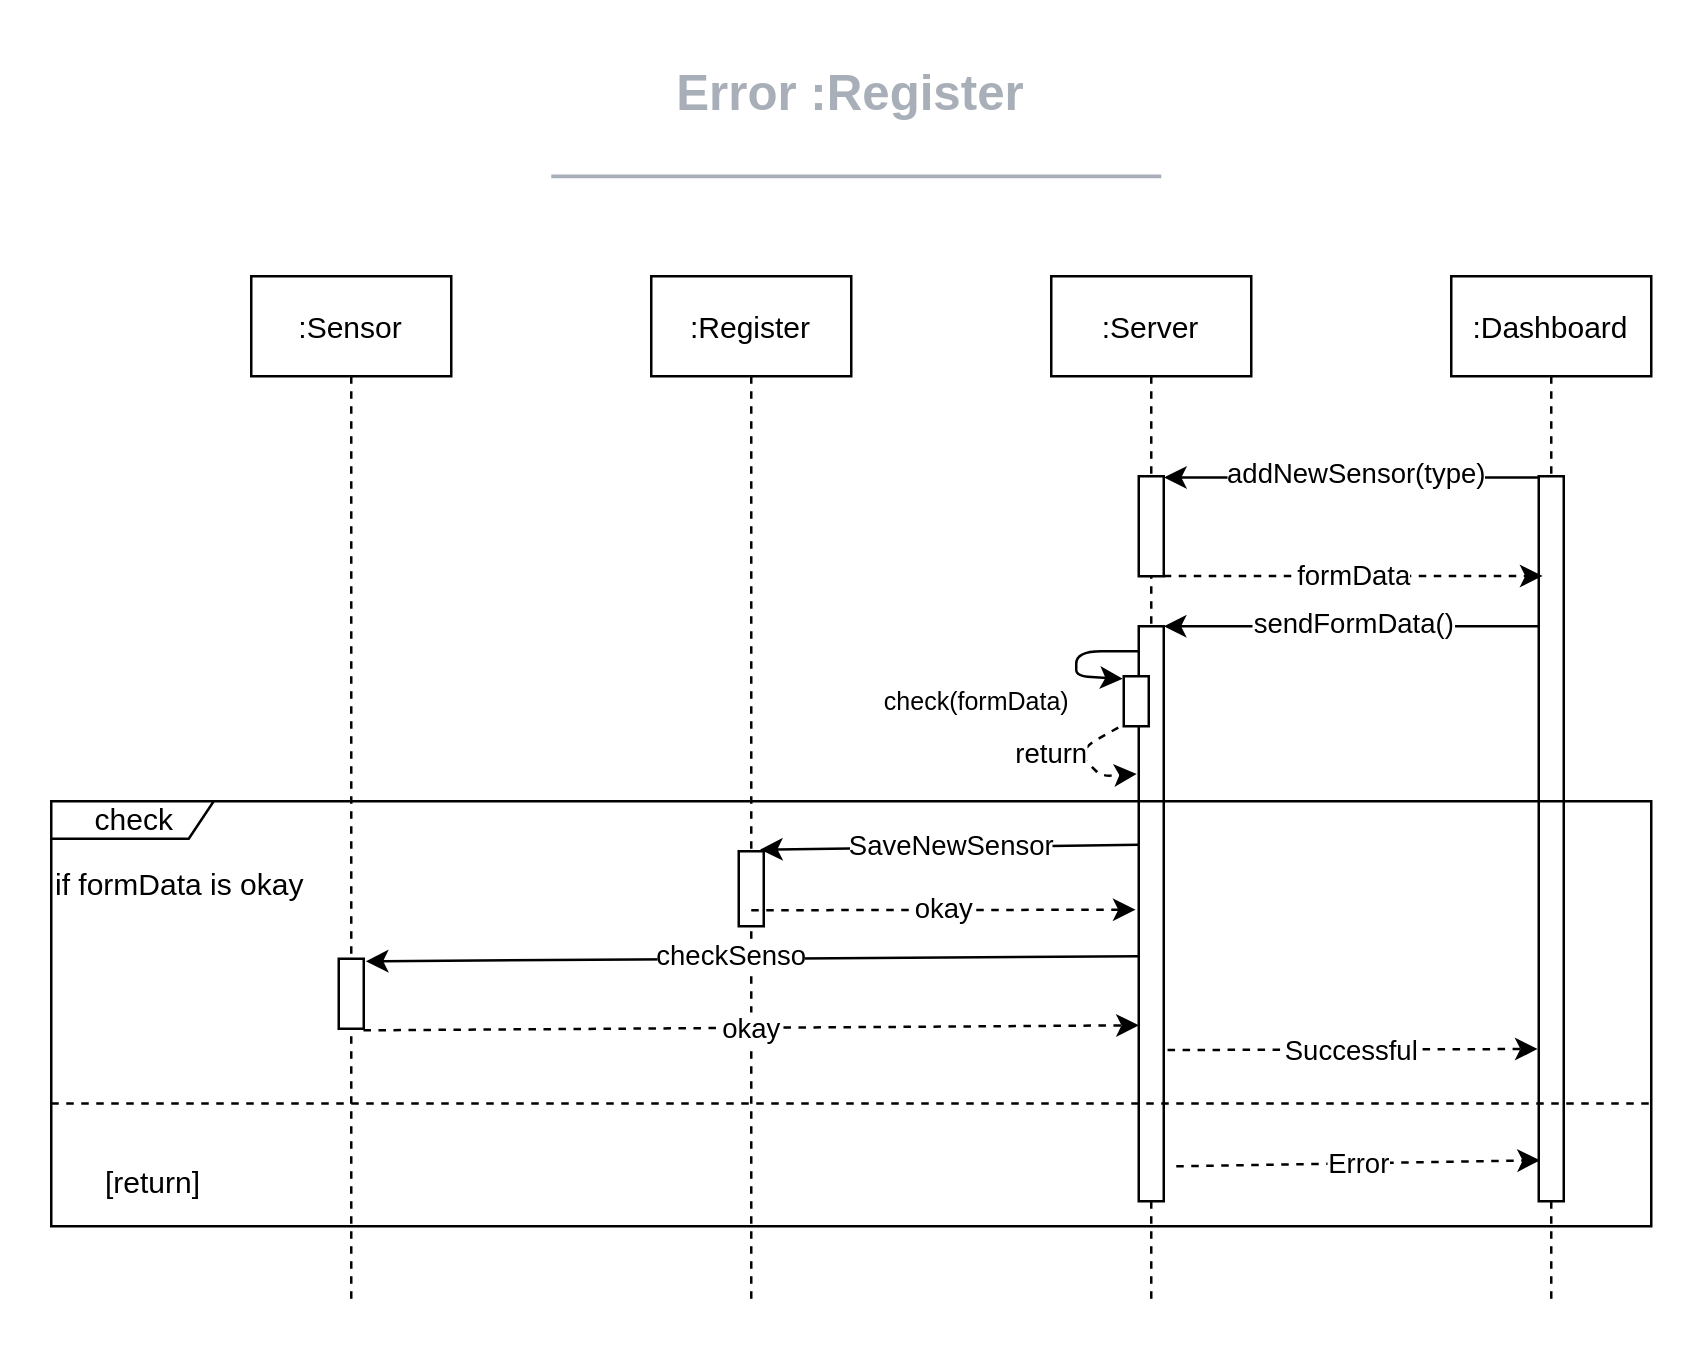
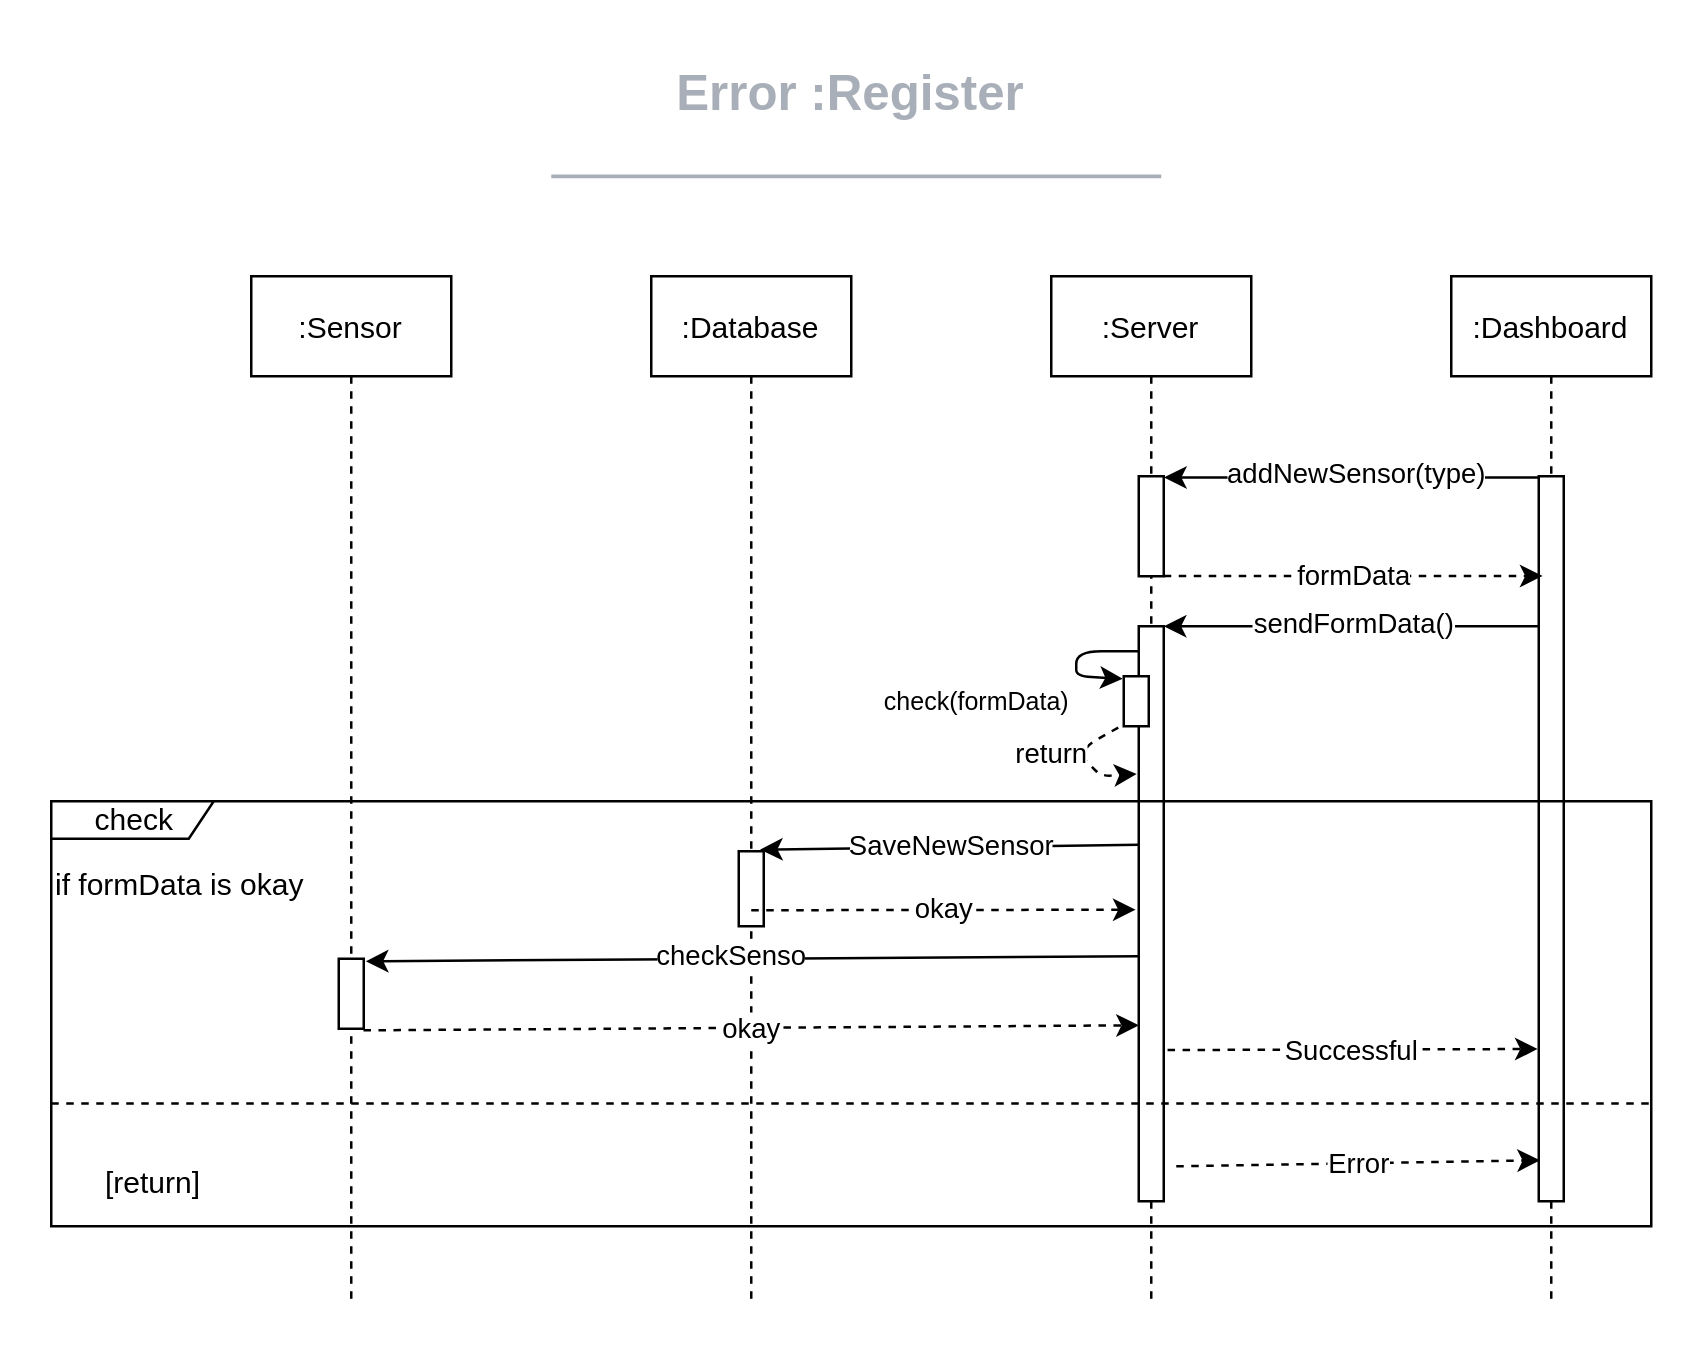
(750, 328) -> (750, 328)
